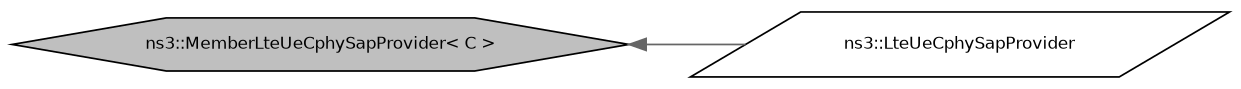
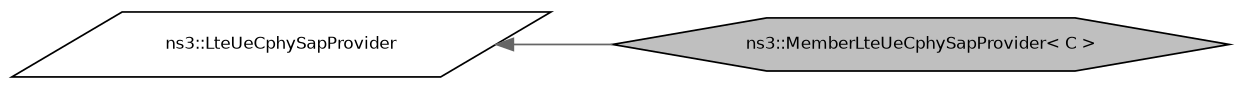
(696, 44) -> (563, 44)
